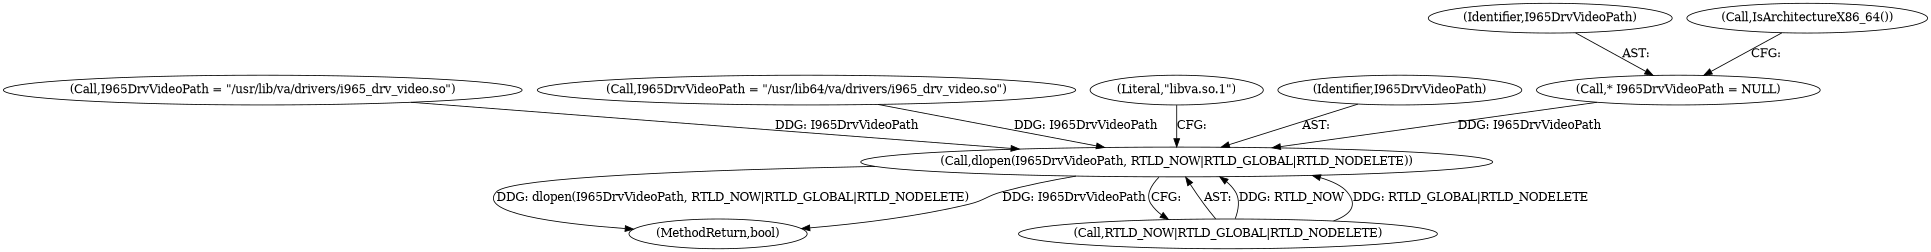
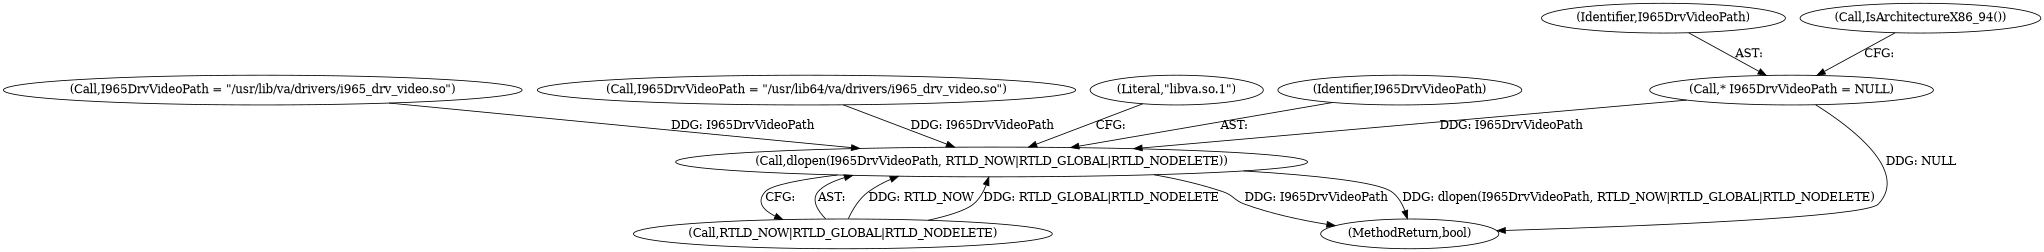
(1807, 18) -> (1920, 18)
none -> (1759, 219)
